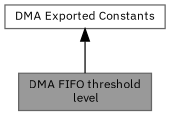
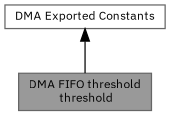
(85, 92) -> (85, 92)
